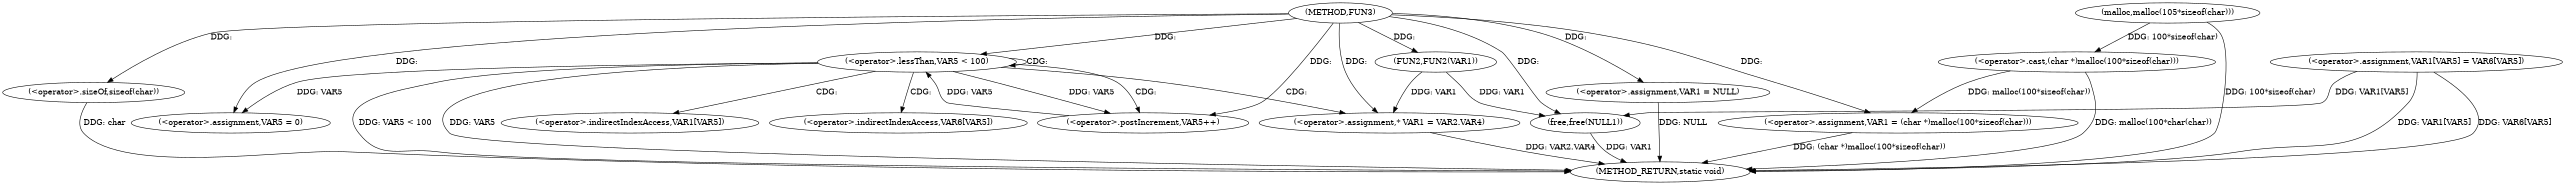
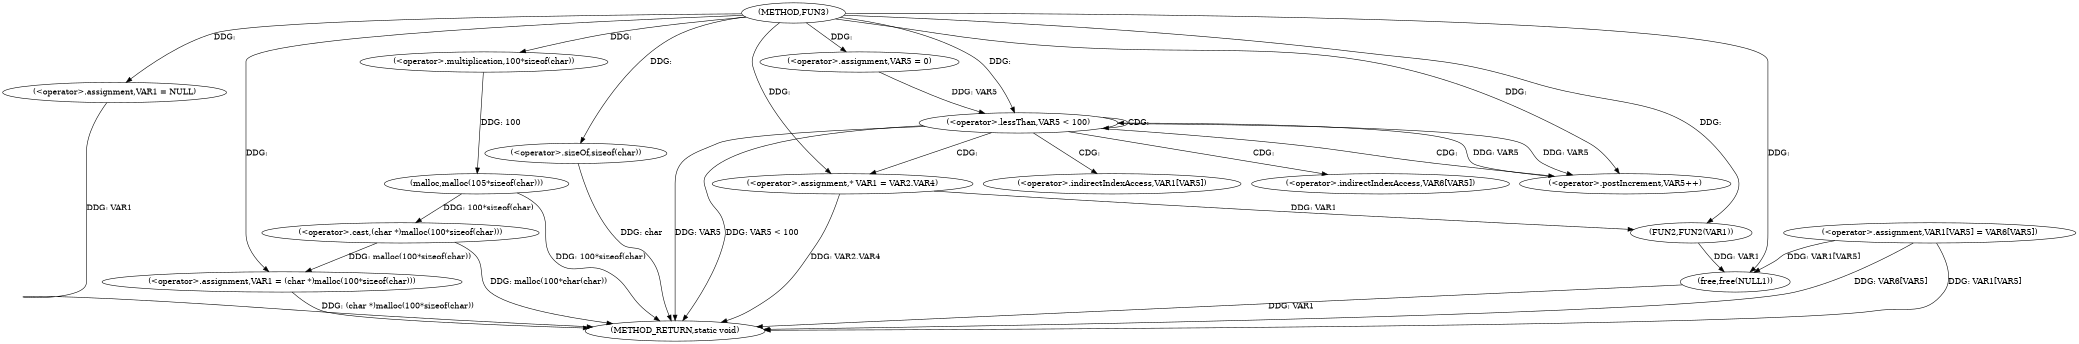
none -> (484, 62)
(529, 67) -> (928, 94)
(1407, 88) -> (1281, 211)
(1683, 123) -> (110, 208)
